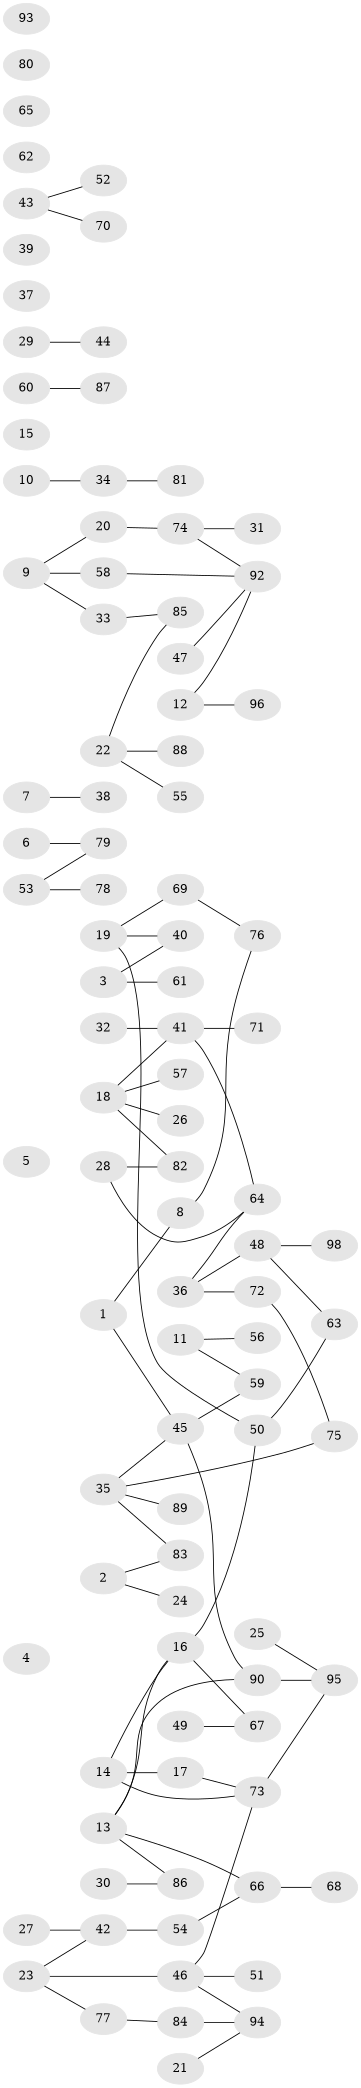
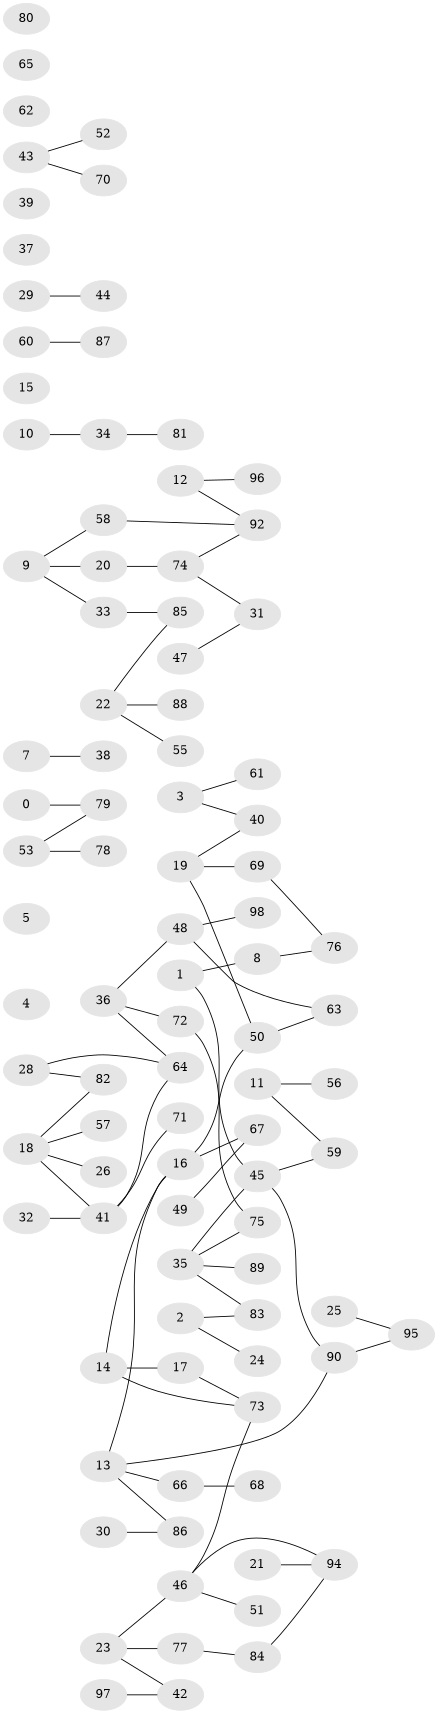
(27, 19) -> none
(220, 618) -> (219, 637)
(27, 844) -> (27, 805)
(296, 1736) -> none
(27, 1930) -> (104, 1695)
(181, 1930) -> none
